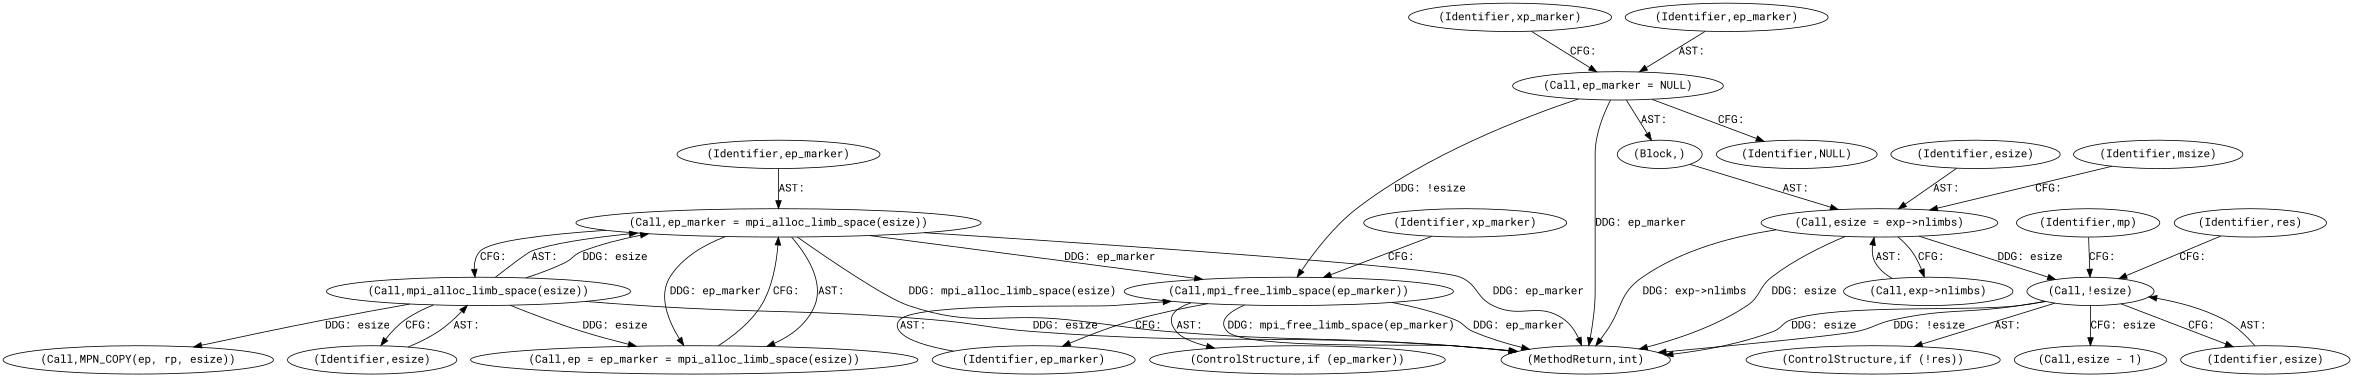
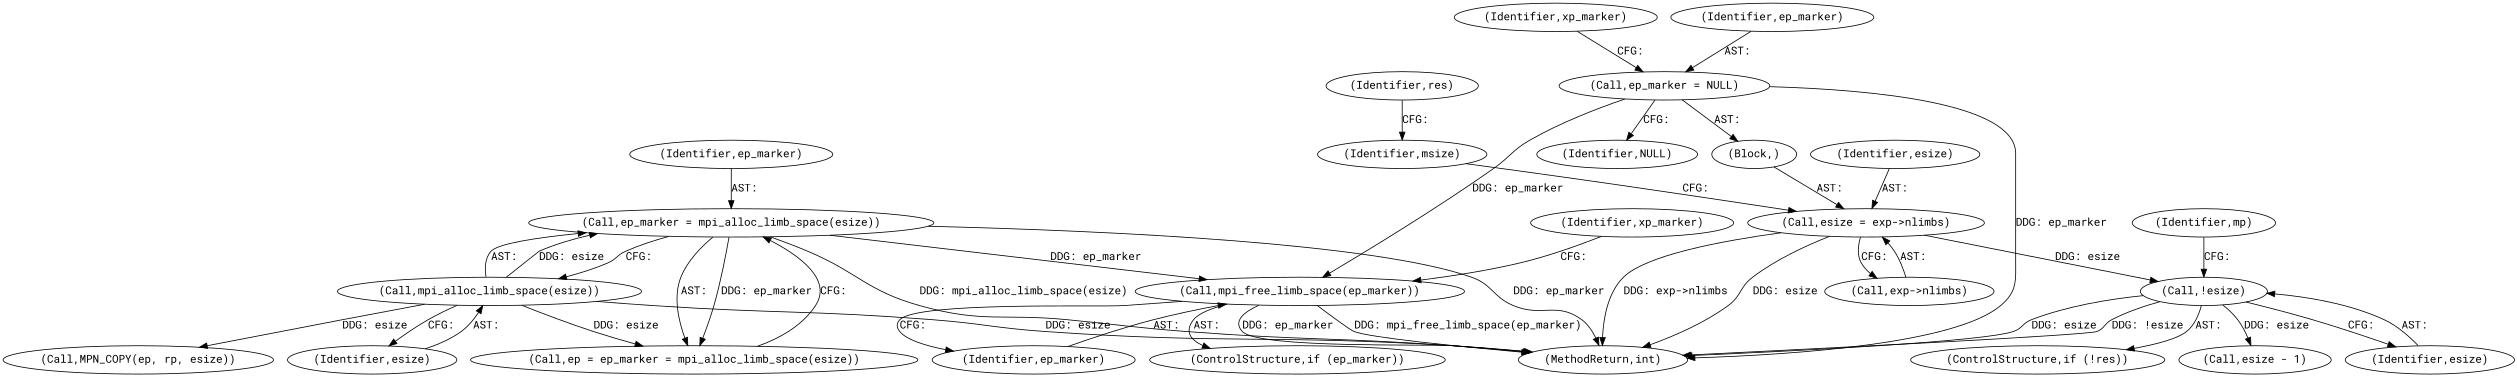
(1430, 189) -> (1518, 189)
(2173, 256) -> (1402, 116)
(2123, 326) -> (2277, 326)
